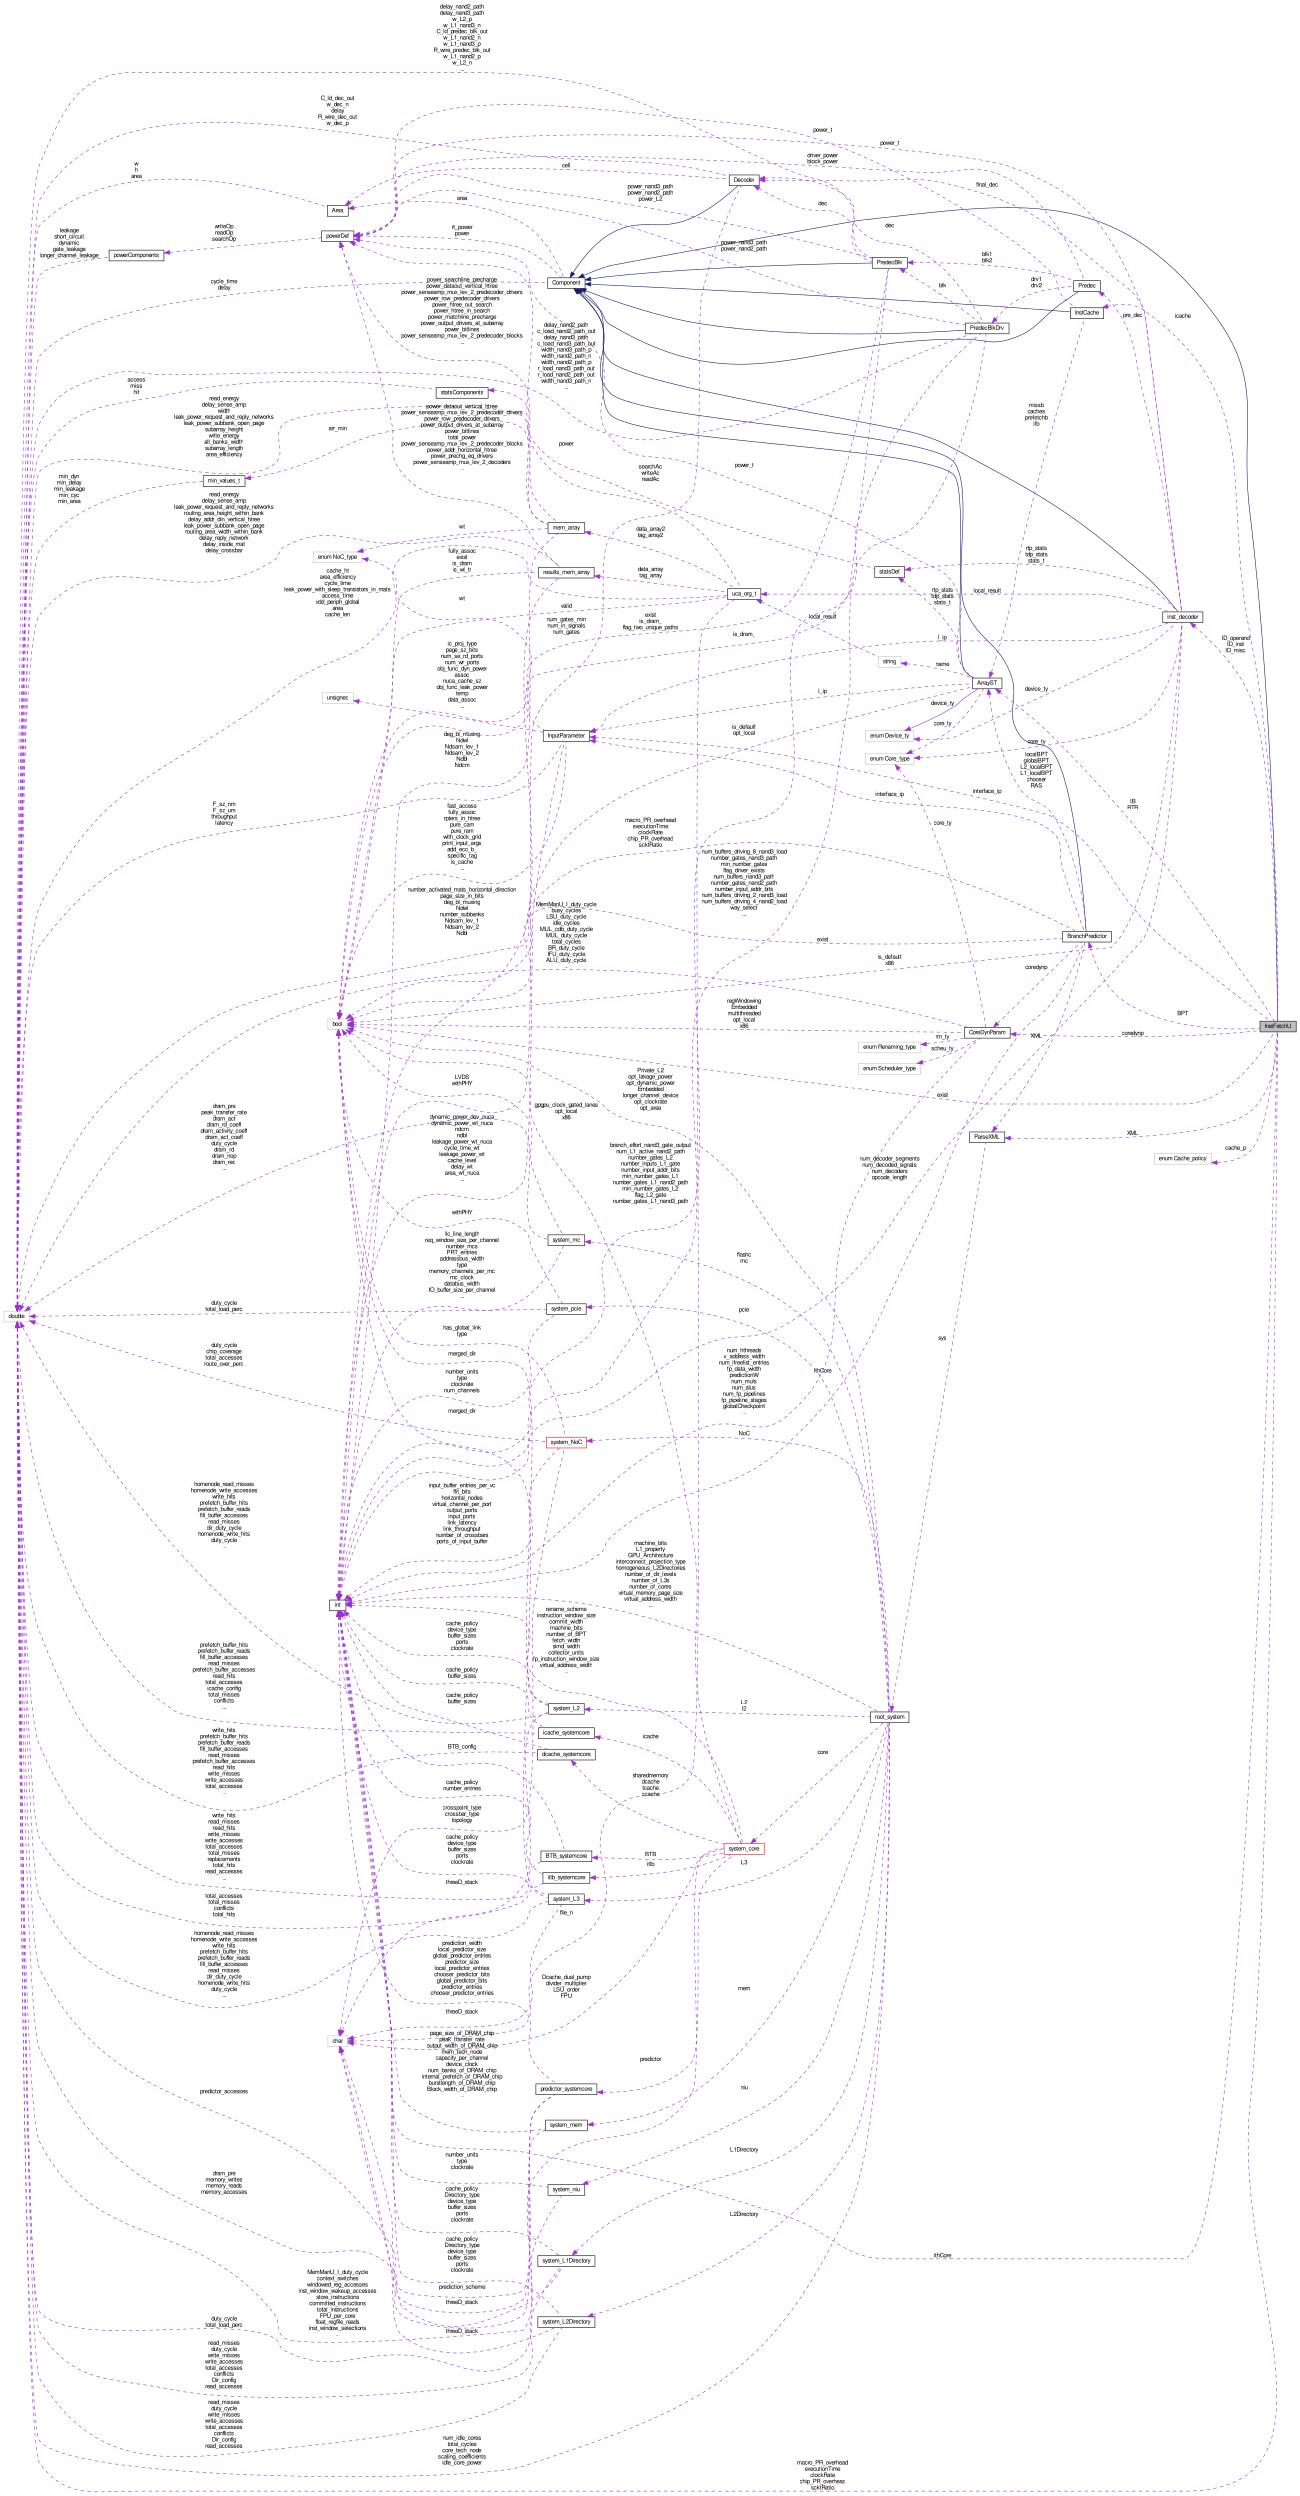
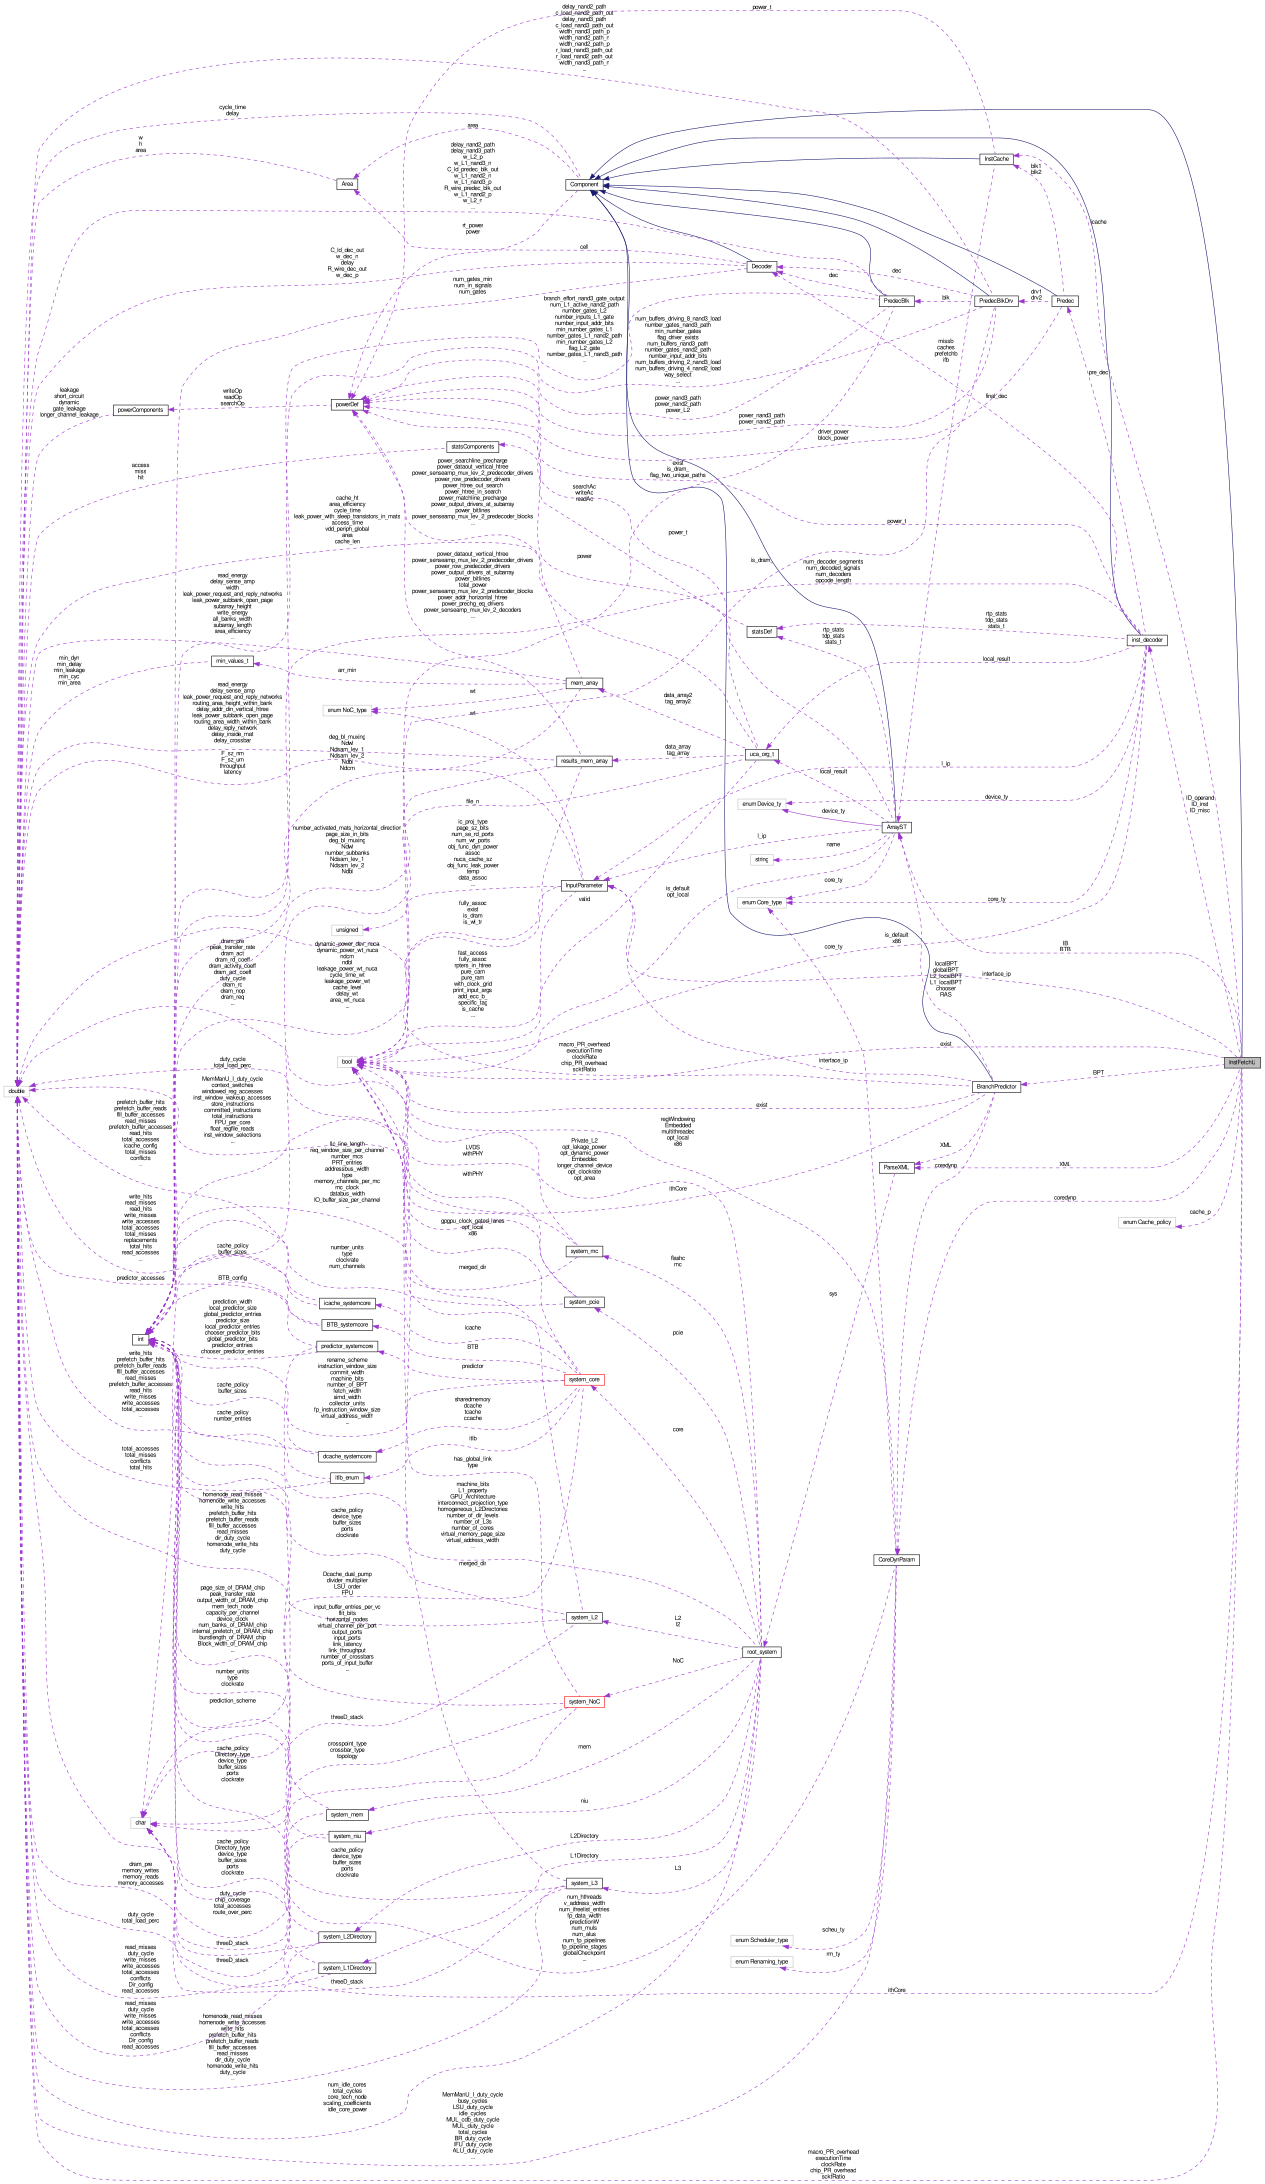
(994, 266) -> (1054, 225)
(820, 629) -> (835, 790)
(566, 1878) -> (347, 1478)
